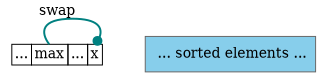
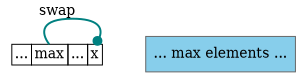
(230, 54) -> (221, 54)
